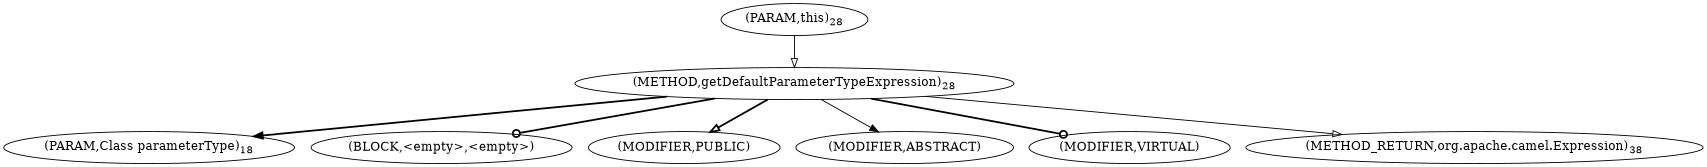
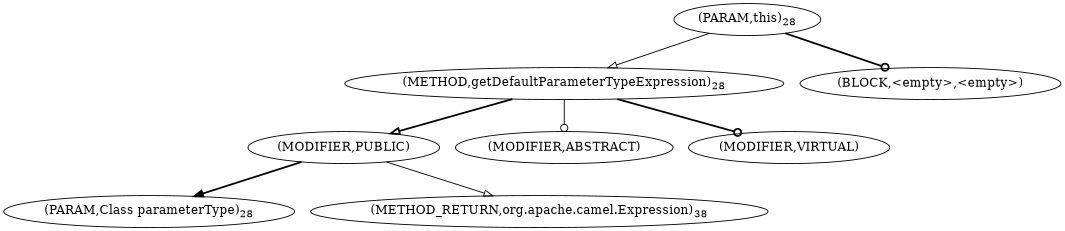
(846, 113) -> (564, 112)
(1129, 115) -> (435, 178)
(465, 116) -> (252, 178)
(618, 116) -> (833, 50)
(247, 146) -> (247, 210)
